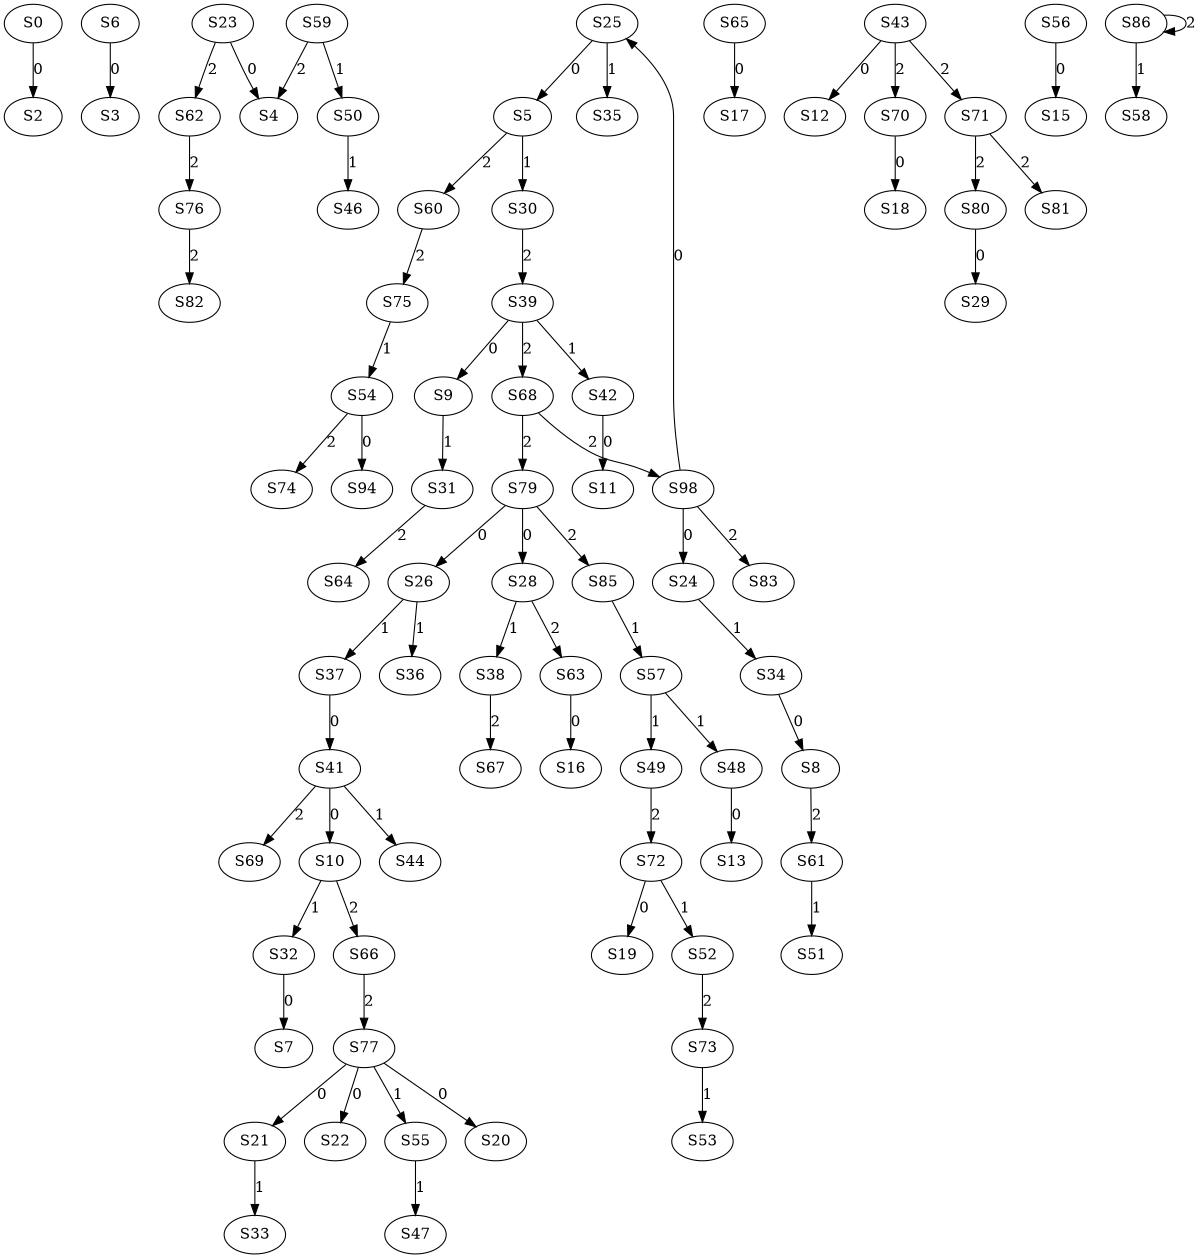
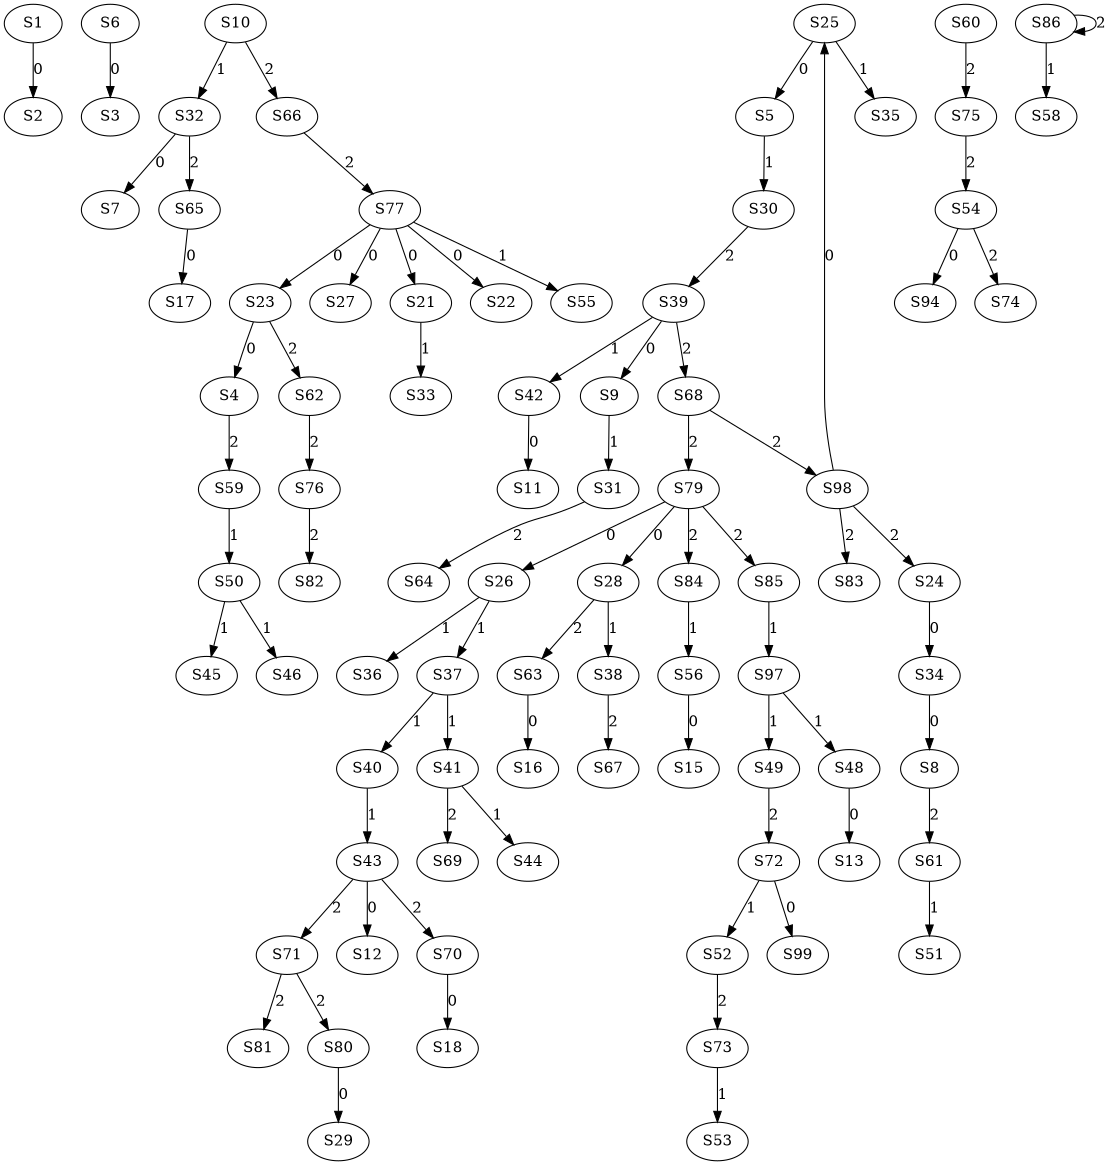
(33, 24) -> (33, 24)
(295, 65) -> (229, 437)
none -> (190, 158)
(479, 159) -> none
none -> (330, 253)
(388, 350) -> (971, 163)
(689, 536) -> (895, 536)
none -> (689, 583)
(738, 629) -> (935, 629)
none -> (207, 676)
(651, 676) -> (769, 676)
(335, 722) -> (453, 722)
none -> (367, 769)
(330, 810) -> none
(622, 955) -> (798, 955)
(496, 1142) -> (341, 303)
(415, 1235) -> none
